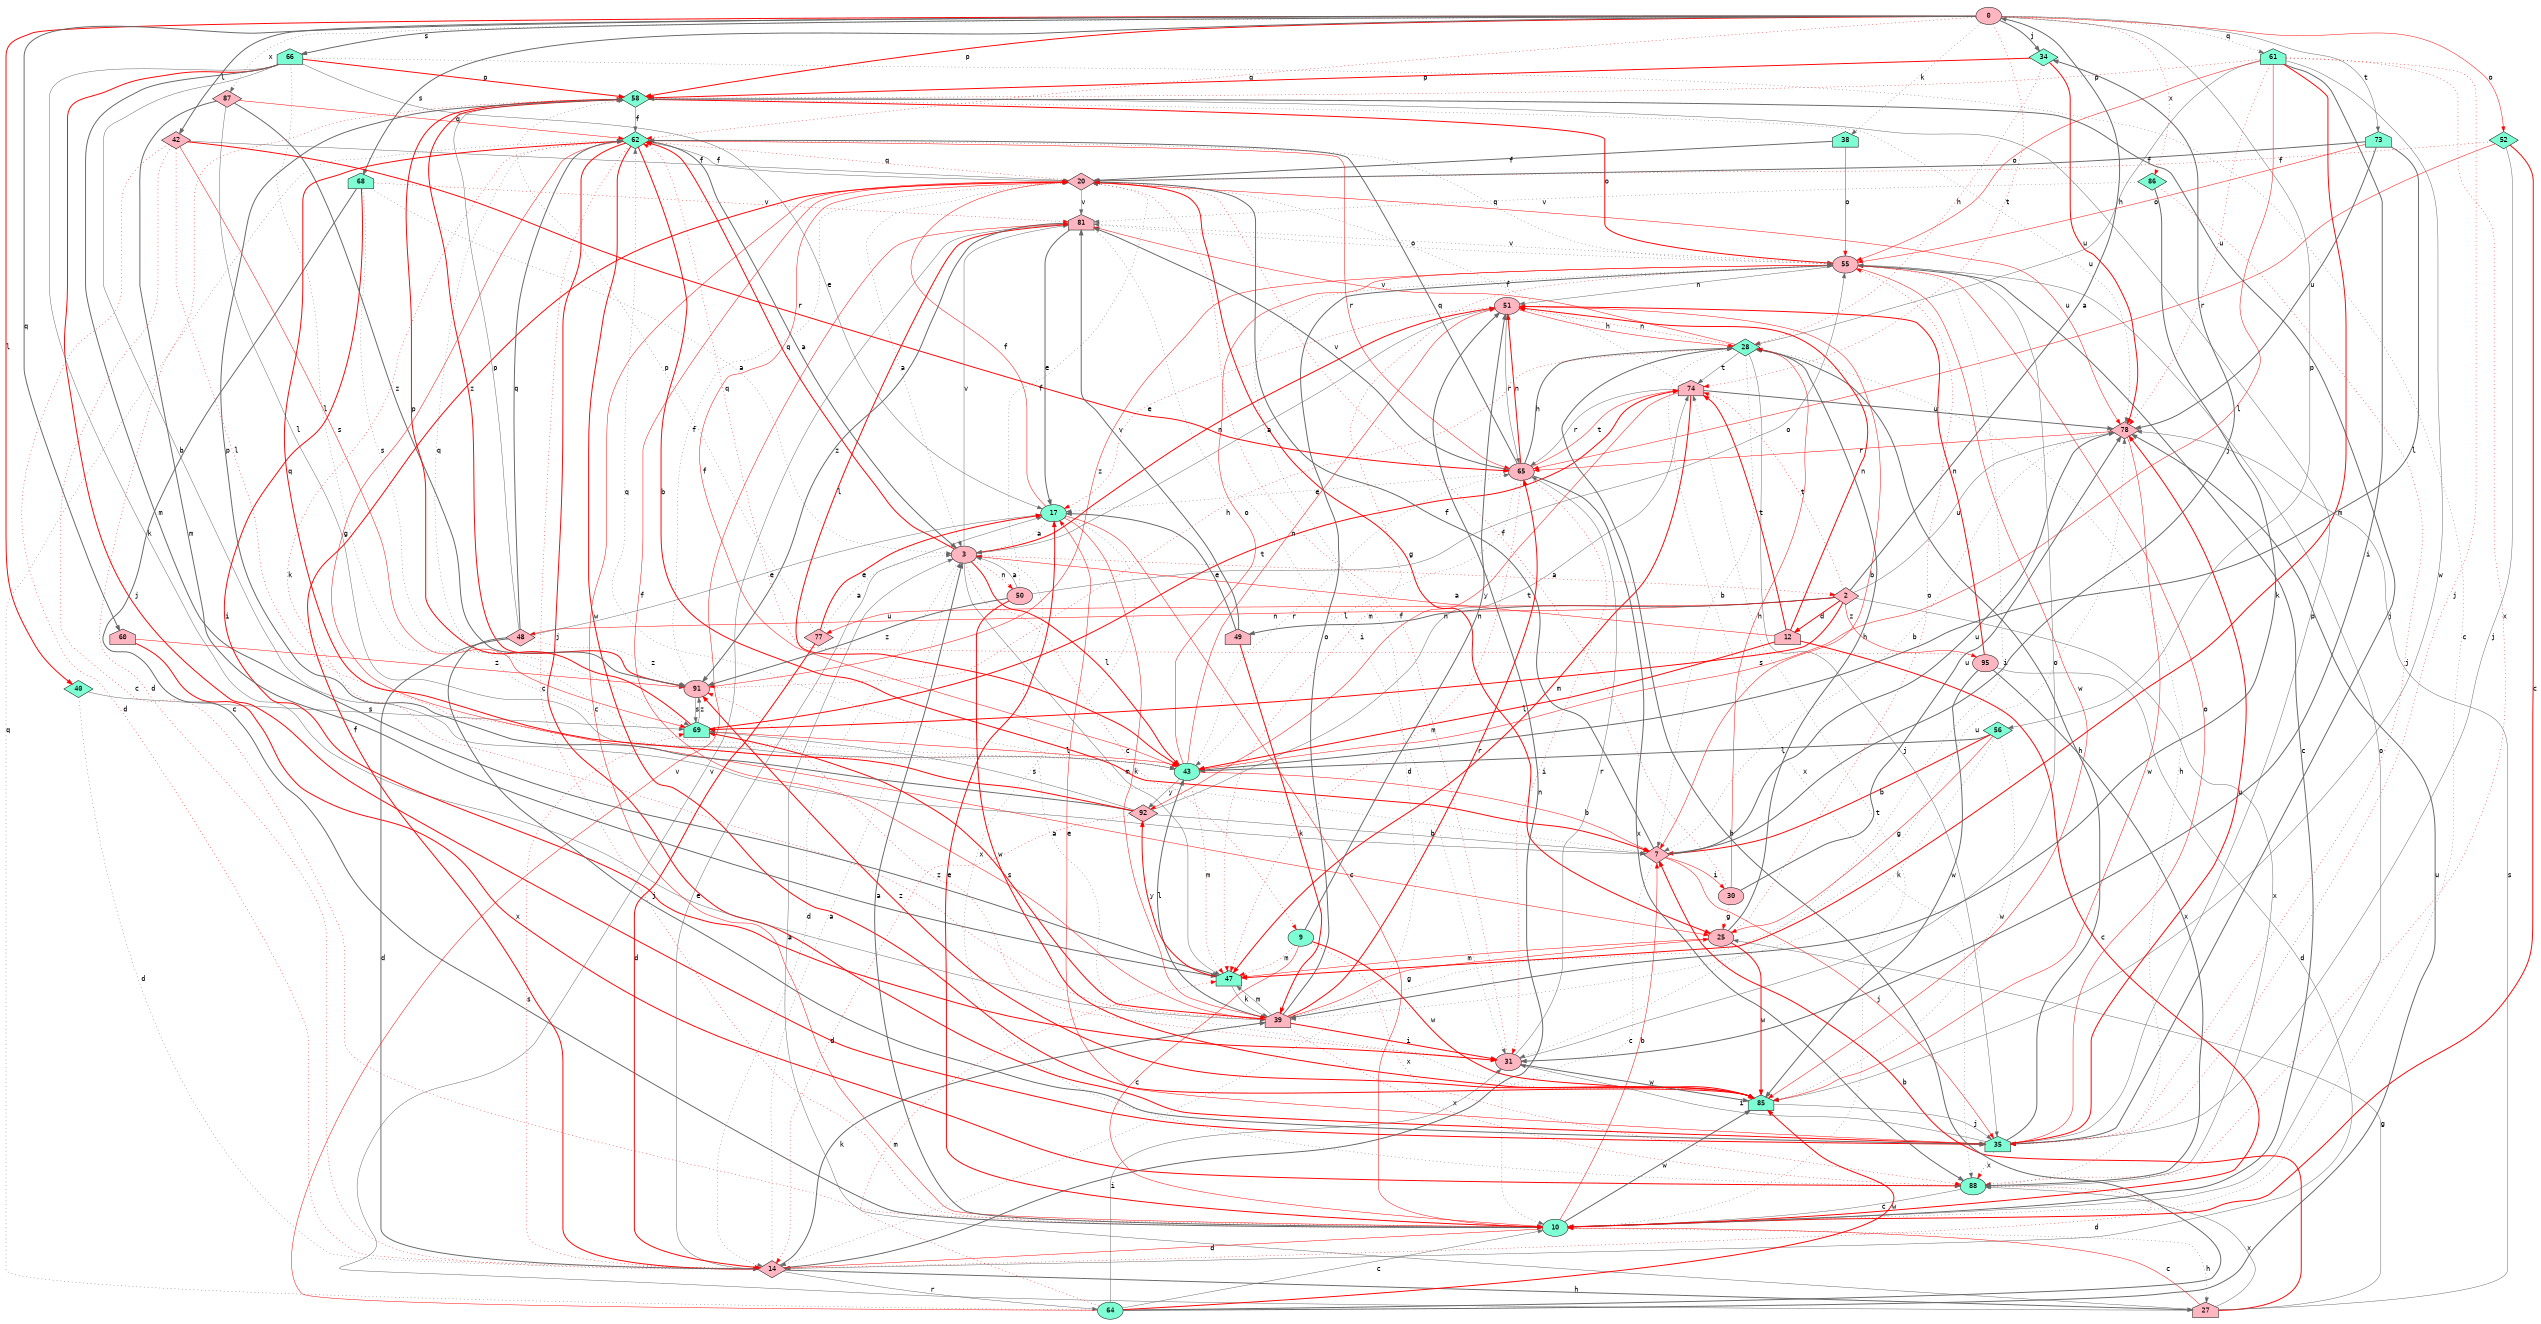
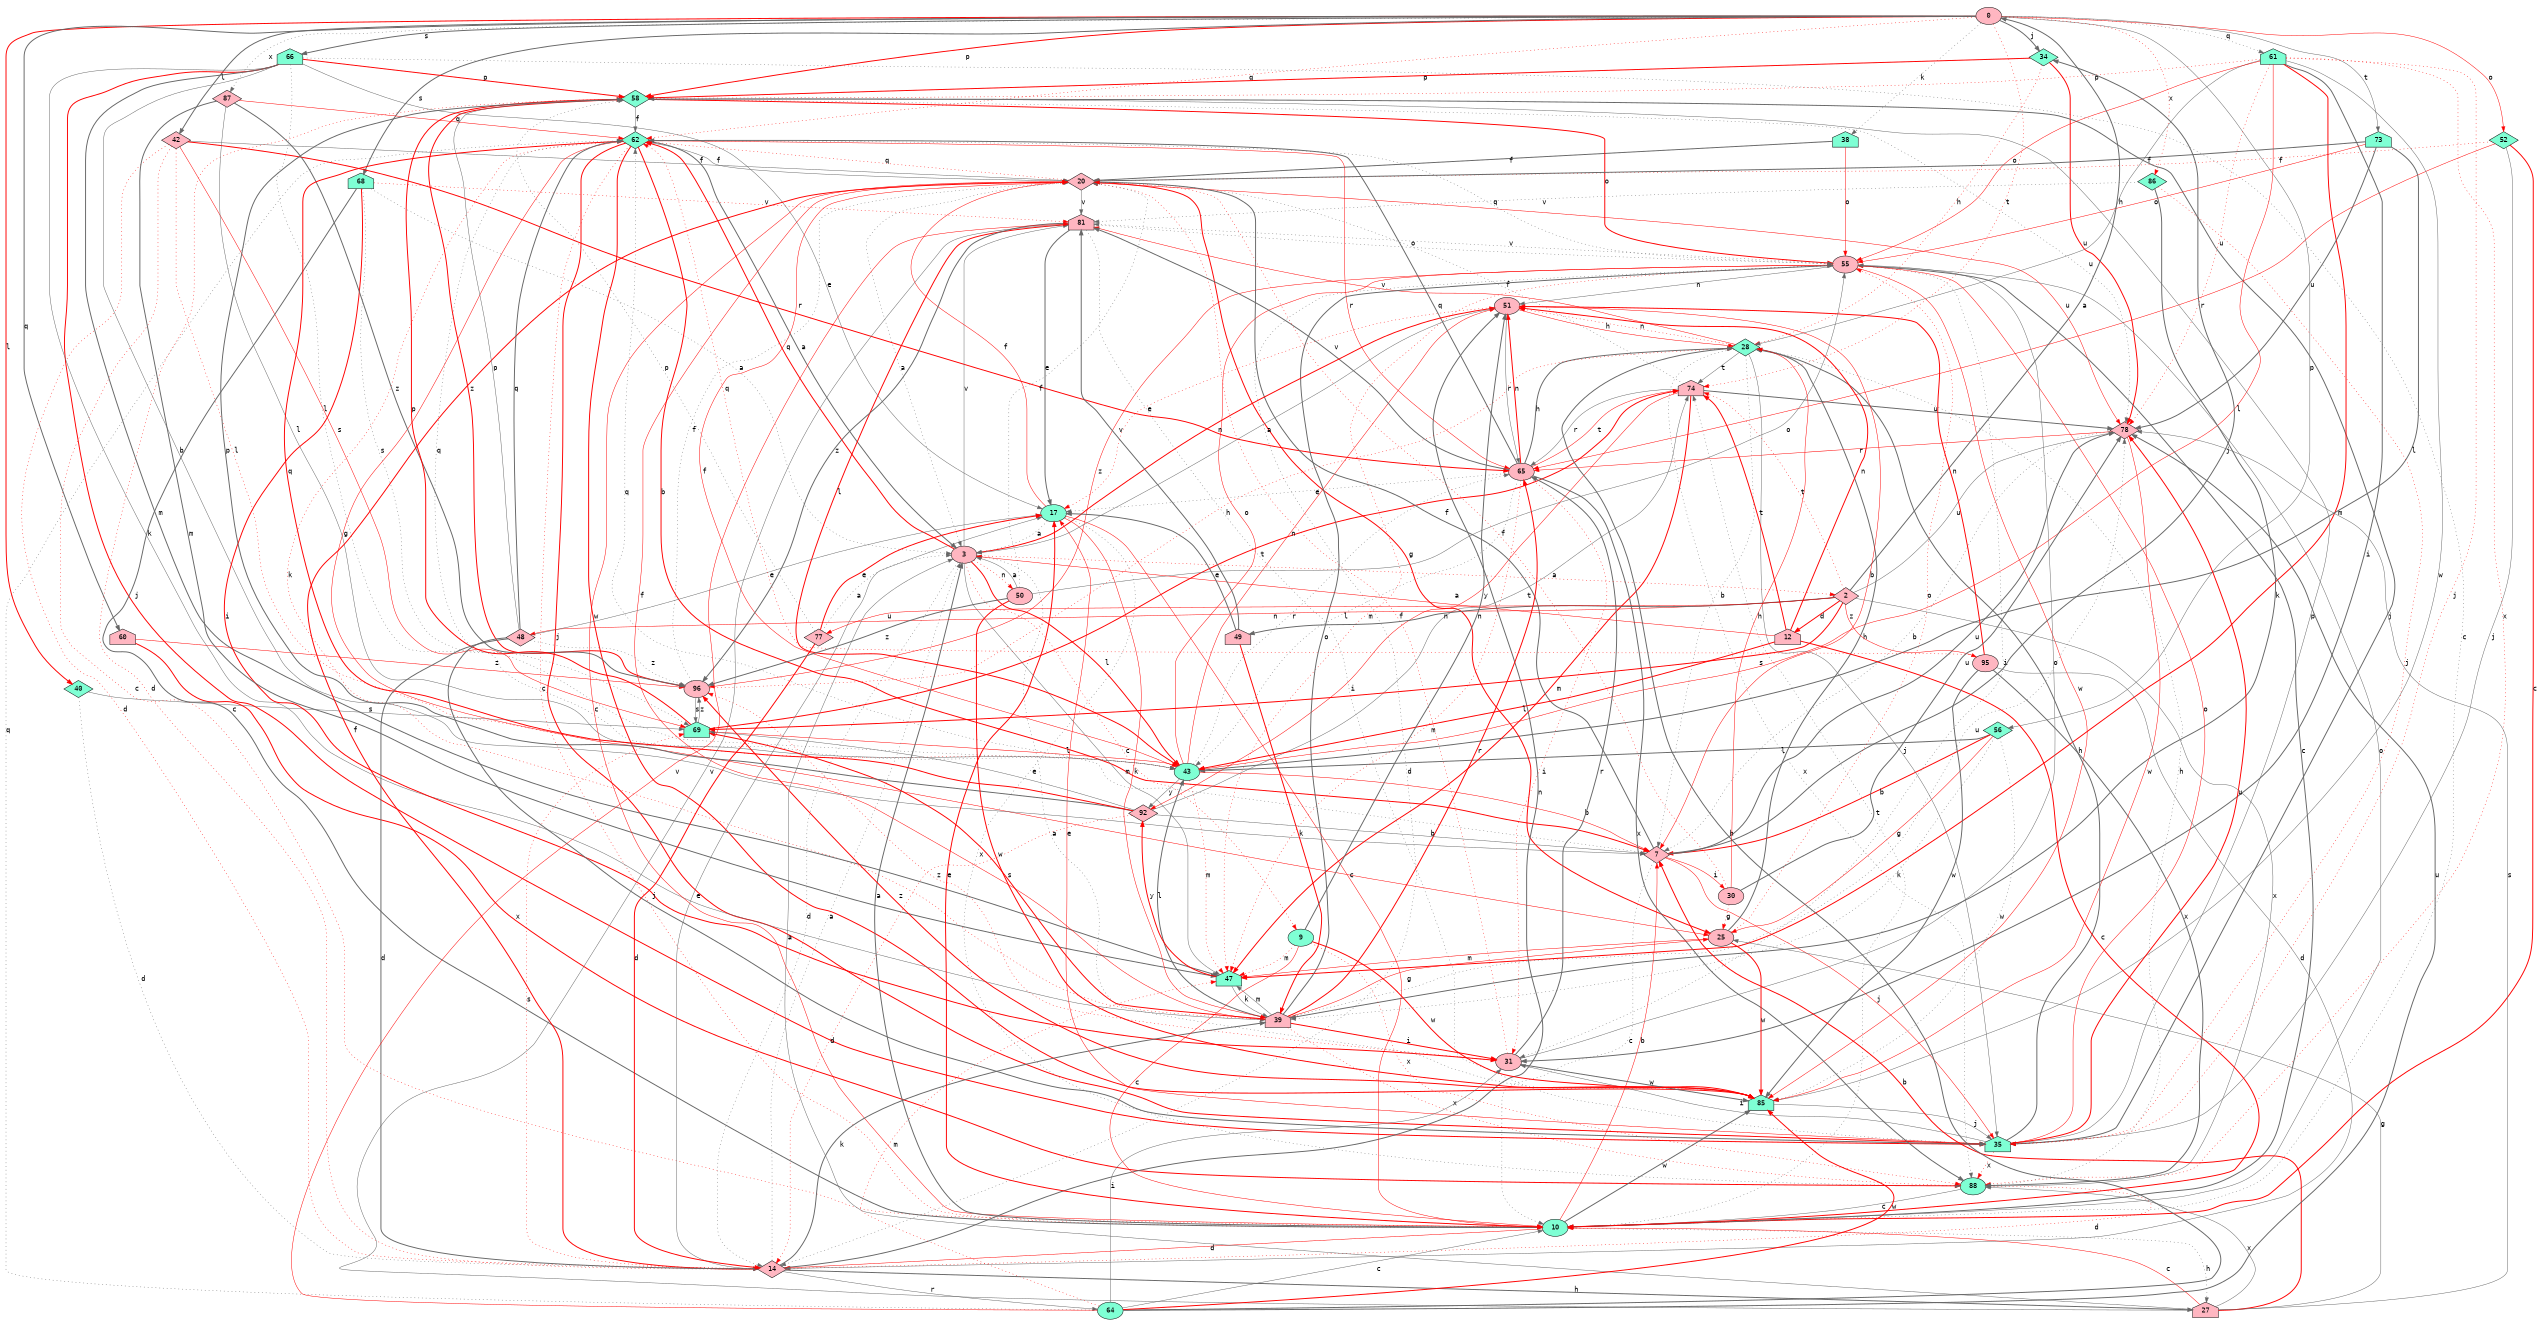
(1320, 602) -> (1400, 830)
(697, 689) -> (697, 689)
(1600, 761) -> (1600, 761)
(1034, 772) -> (1034, 772)
